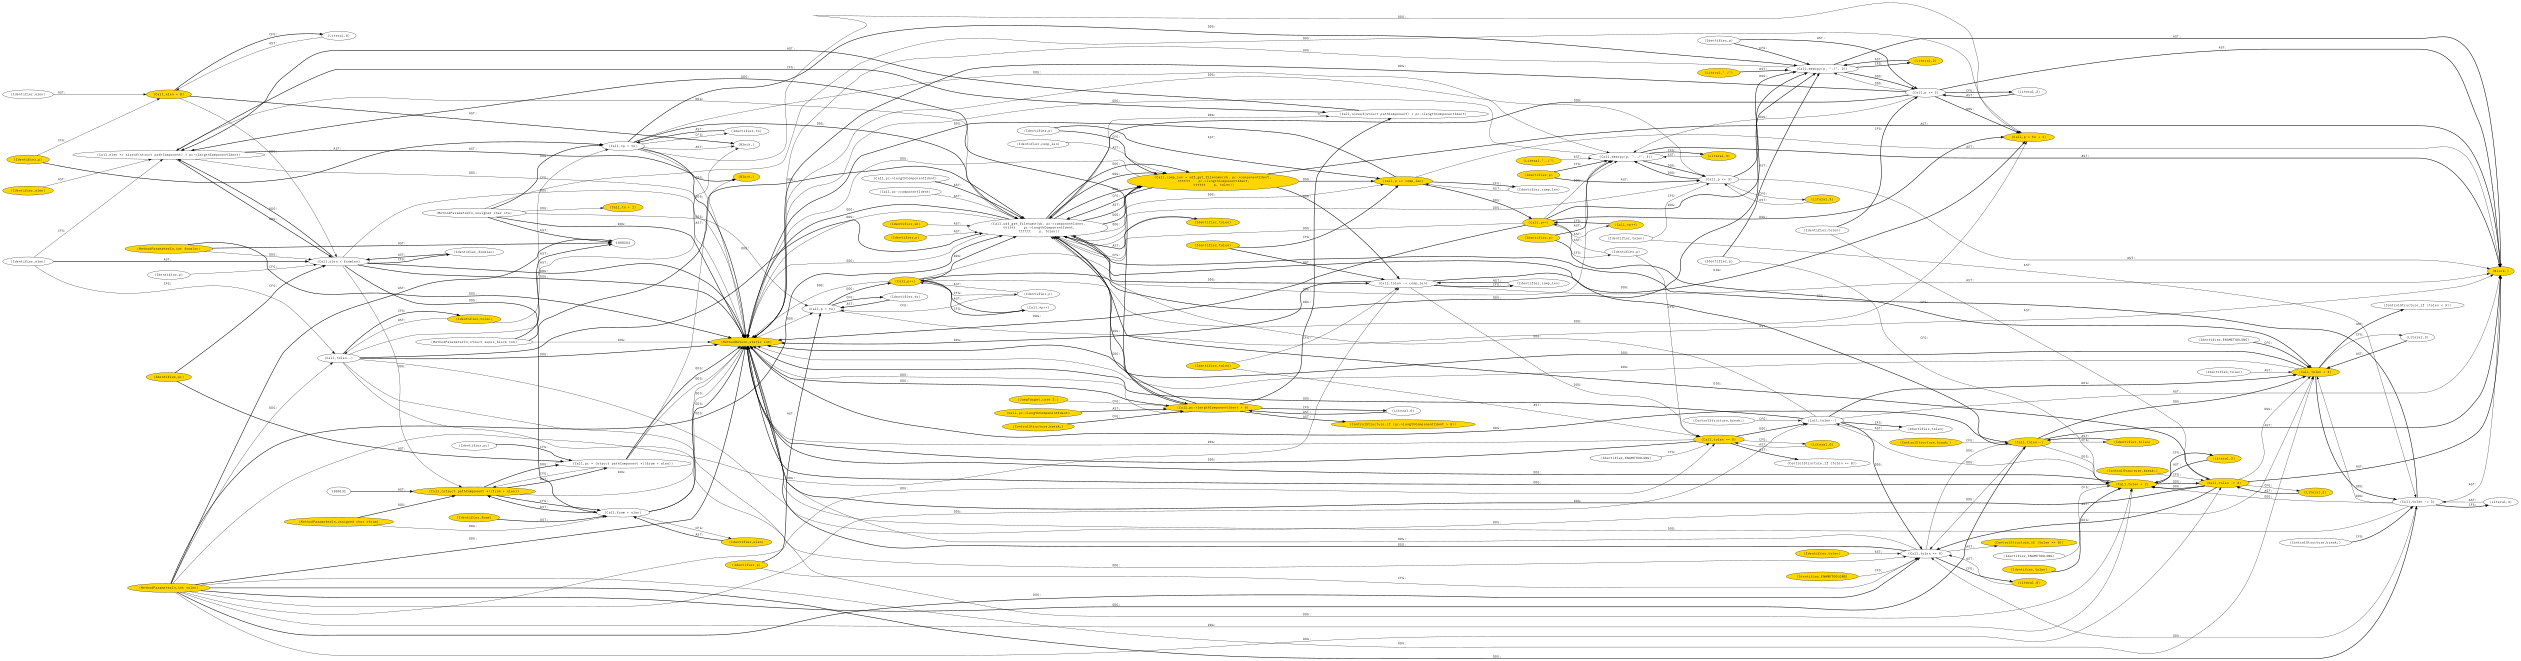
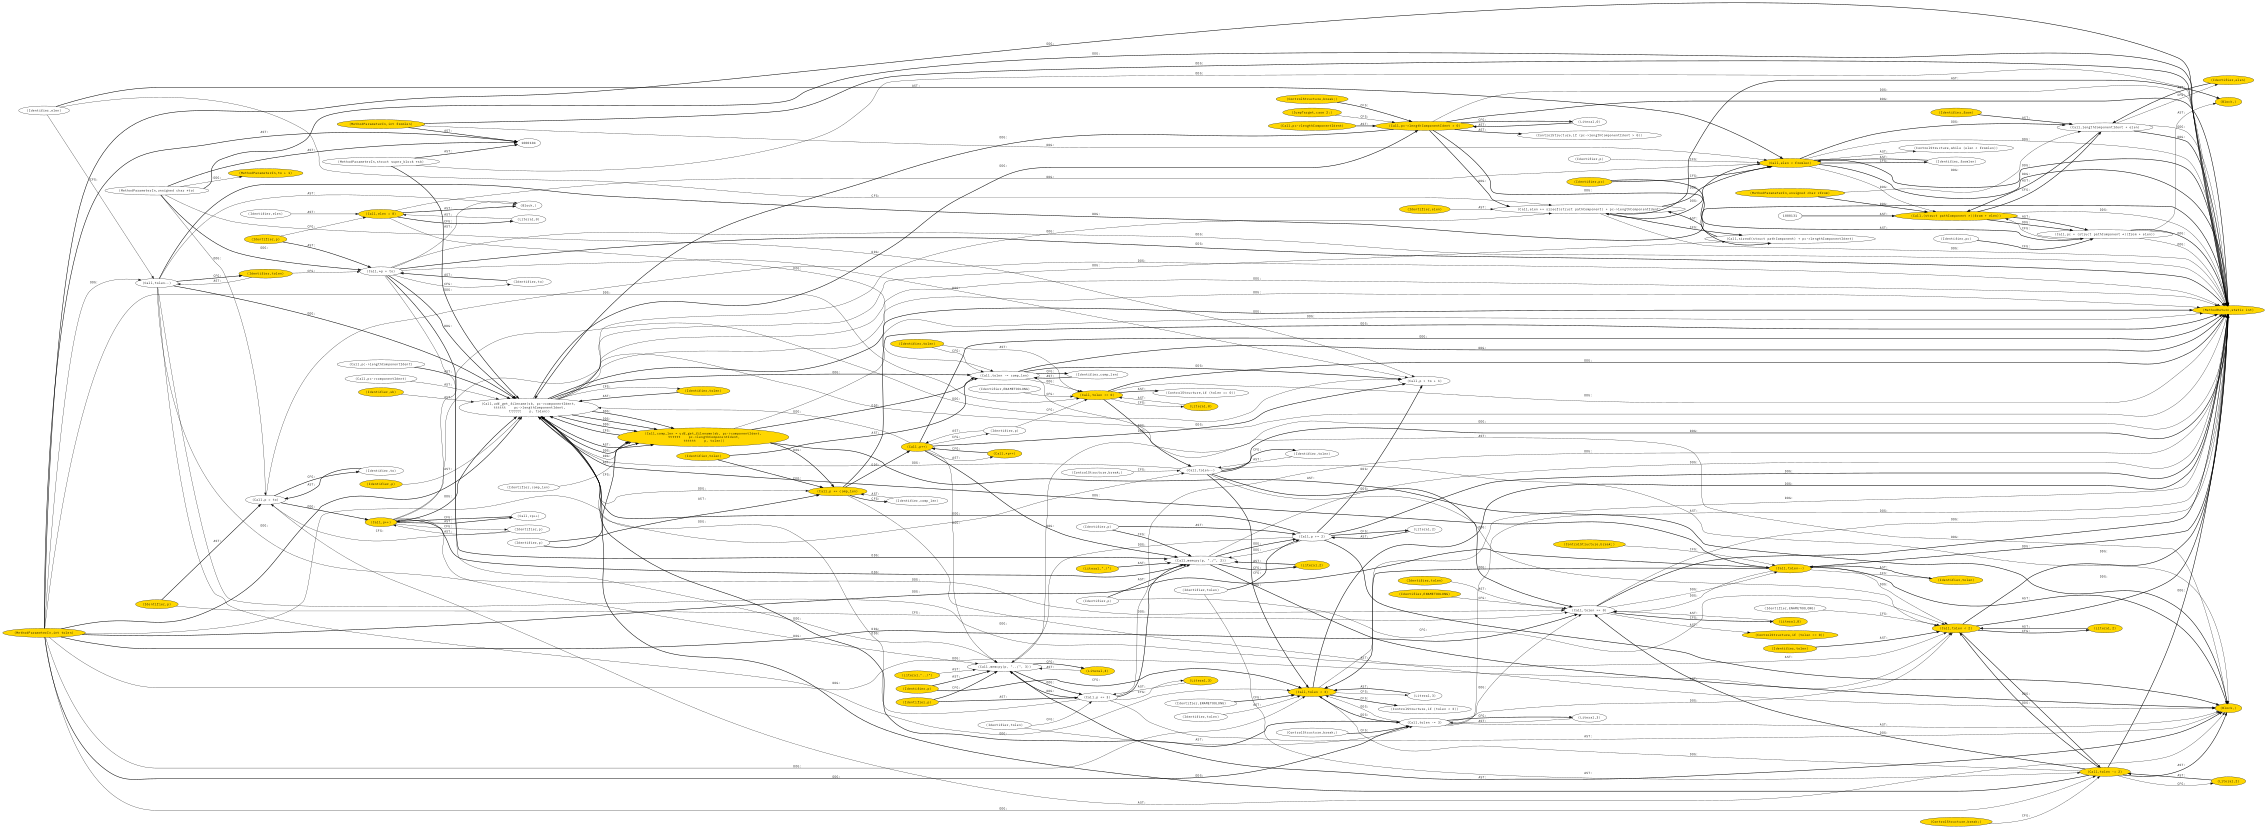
(2029, 137) -> (1425, 381)
none -> (1956, 148)
(623, 207) -> (266, 173)
(339, 261) -> (1790, 163)
(2361, 324) -> (1366, 698)
(783, 326) -> (1189, 263)
(1403, 424) -> (1589, 135)
(805, 482) -> (718, 262)
(623, 513) -> (2105, 127)
